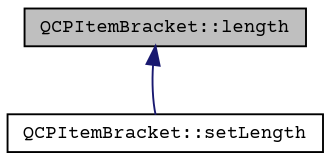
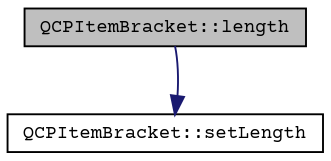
(153, 90) -> (178, 71)
